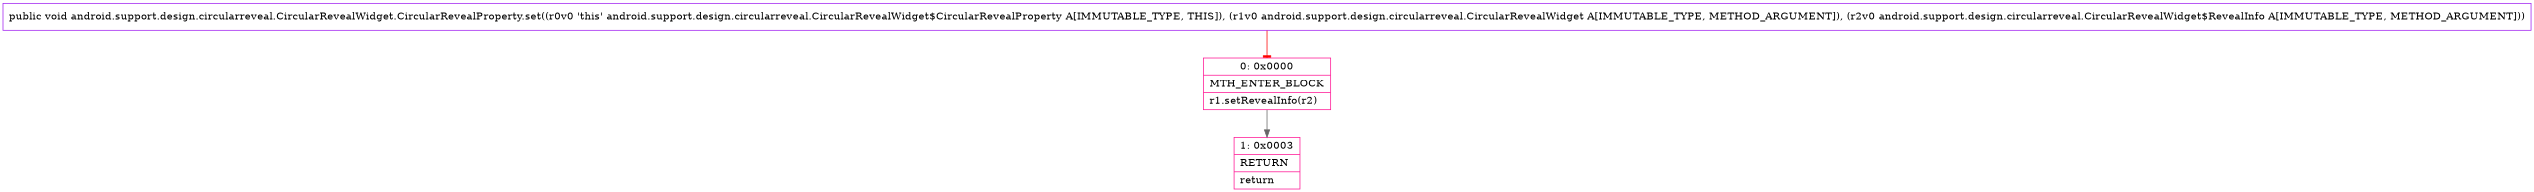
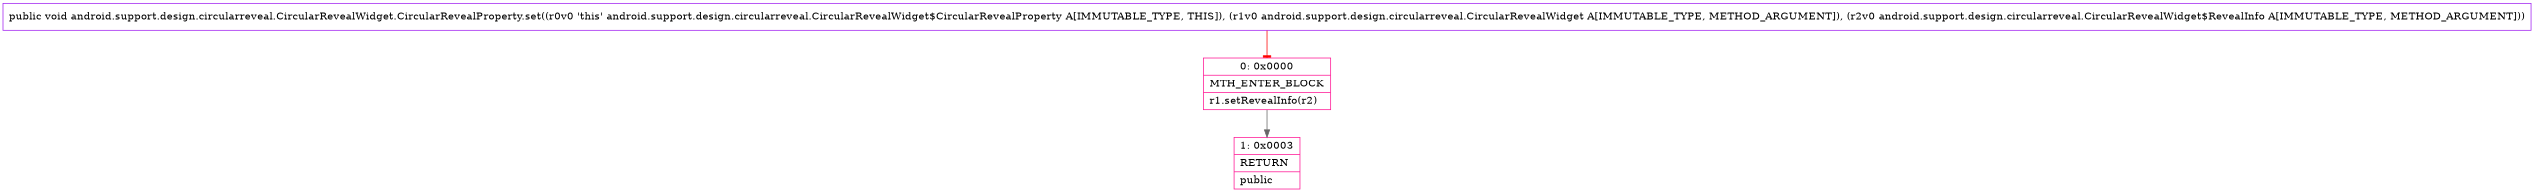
(1257, 180) -> (1257, 180)
